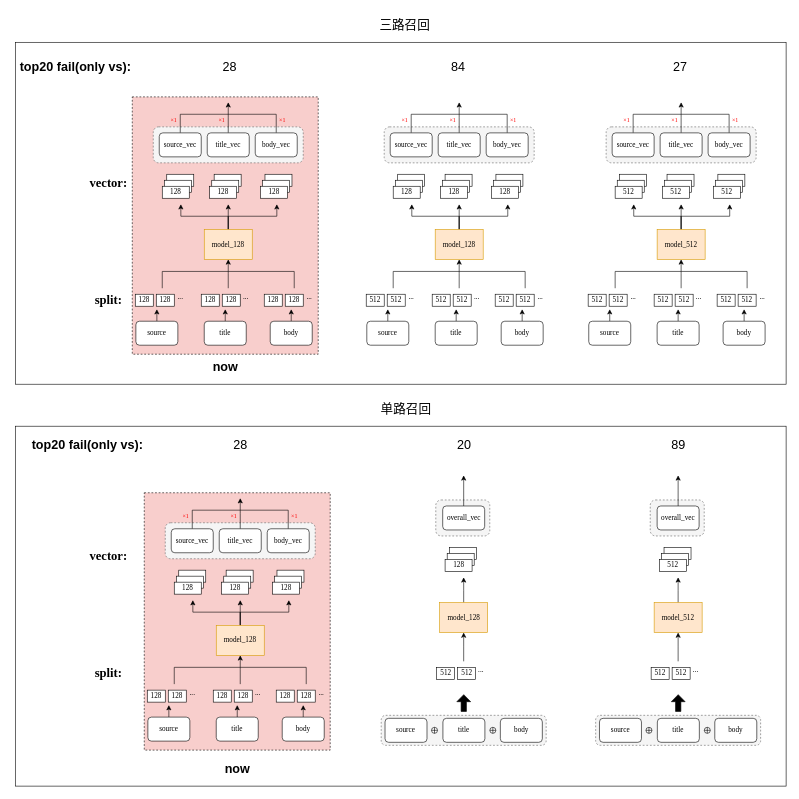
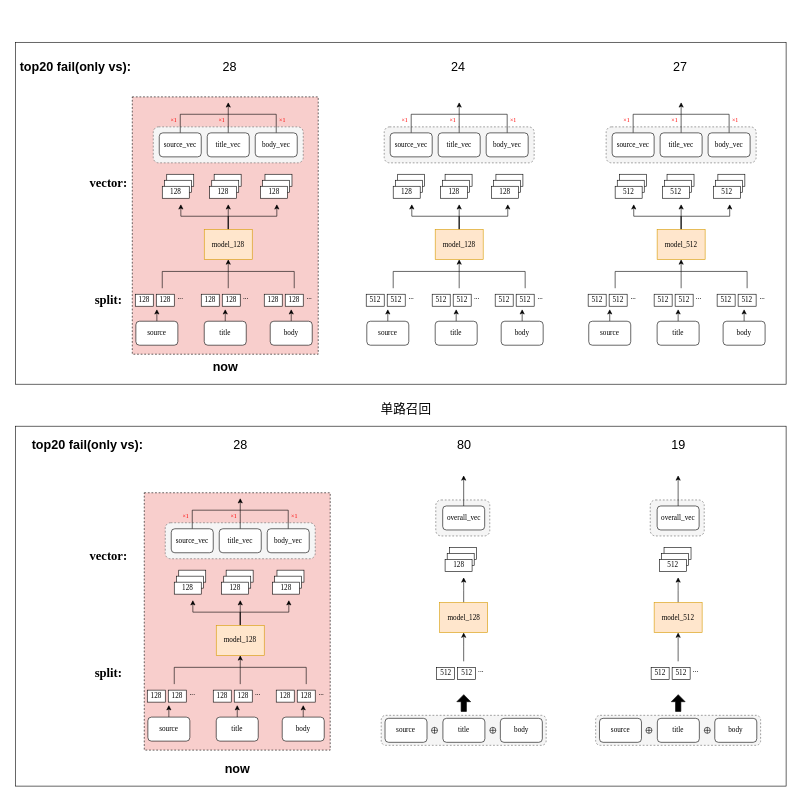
(405, 24) -> none
(458, 66) -> (458, 66)
(464, 444) -> (464, 444)
(679, 444) -> (679, 444)
